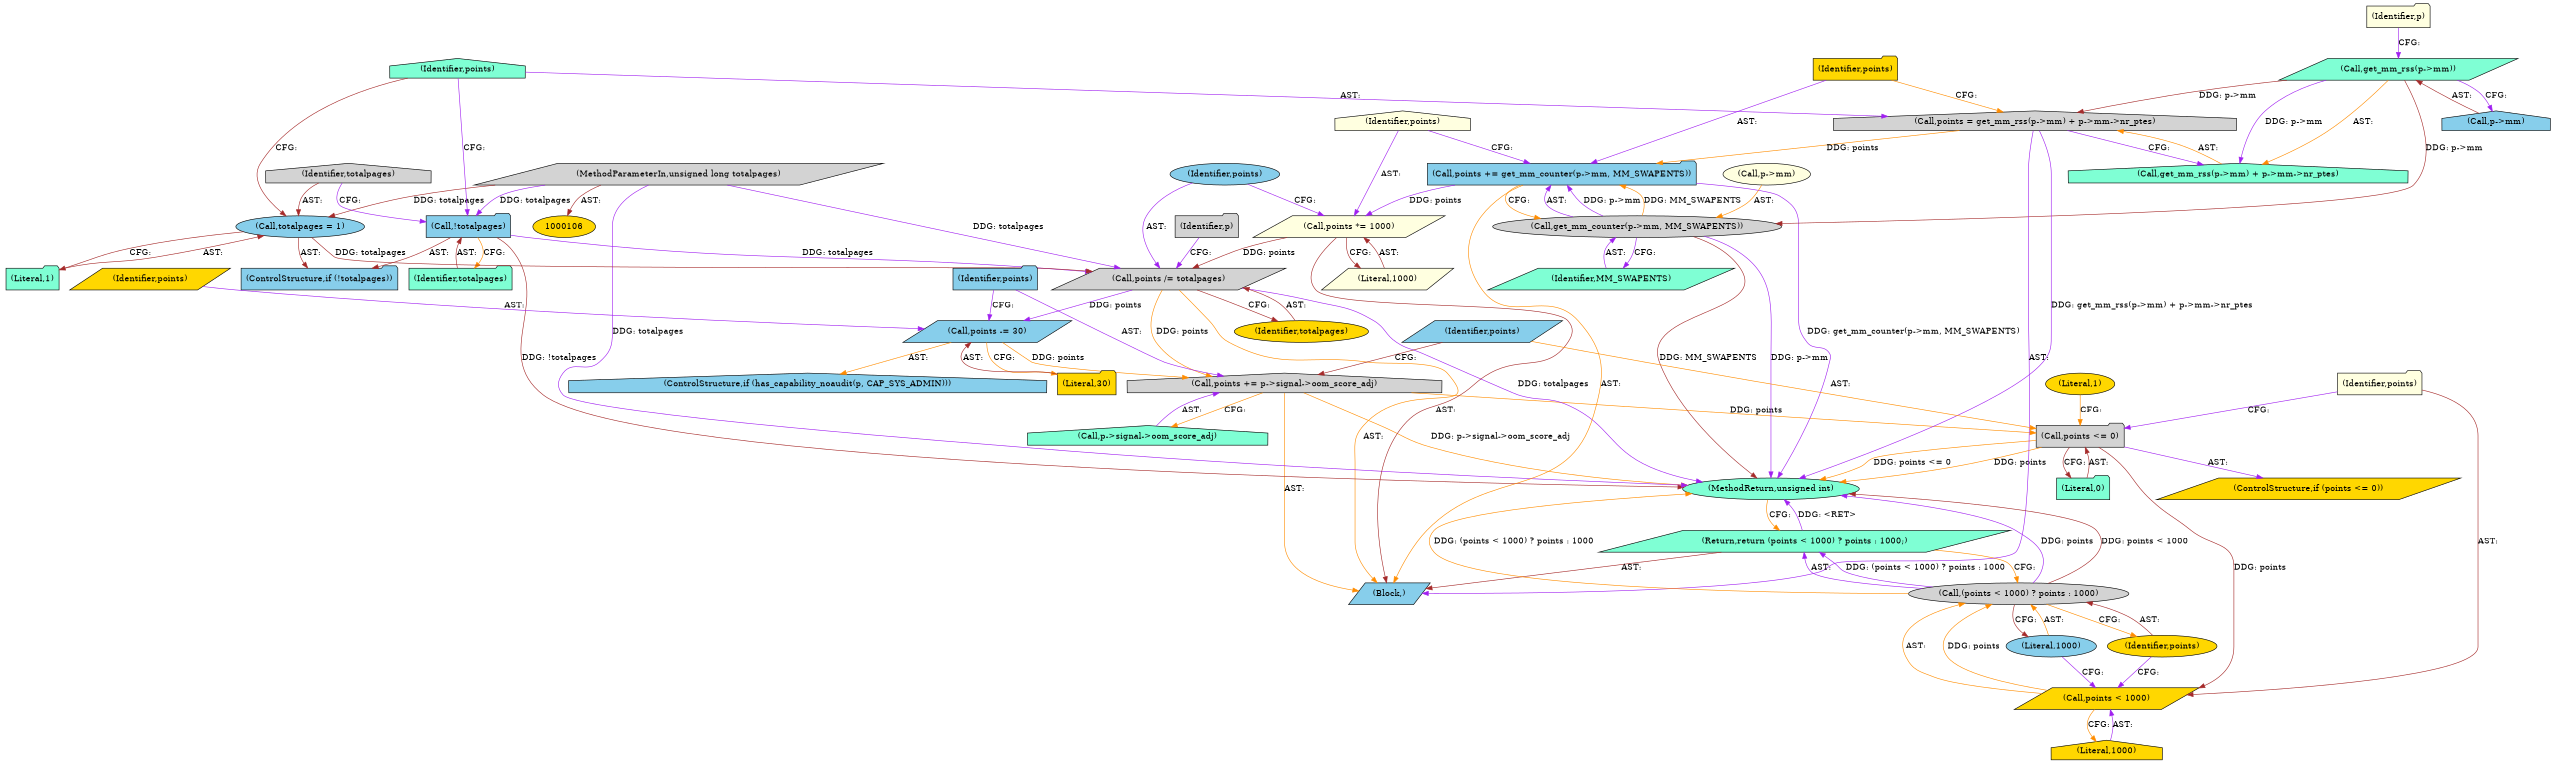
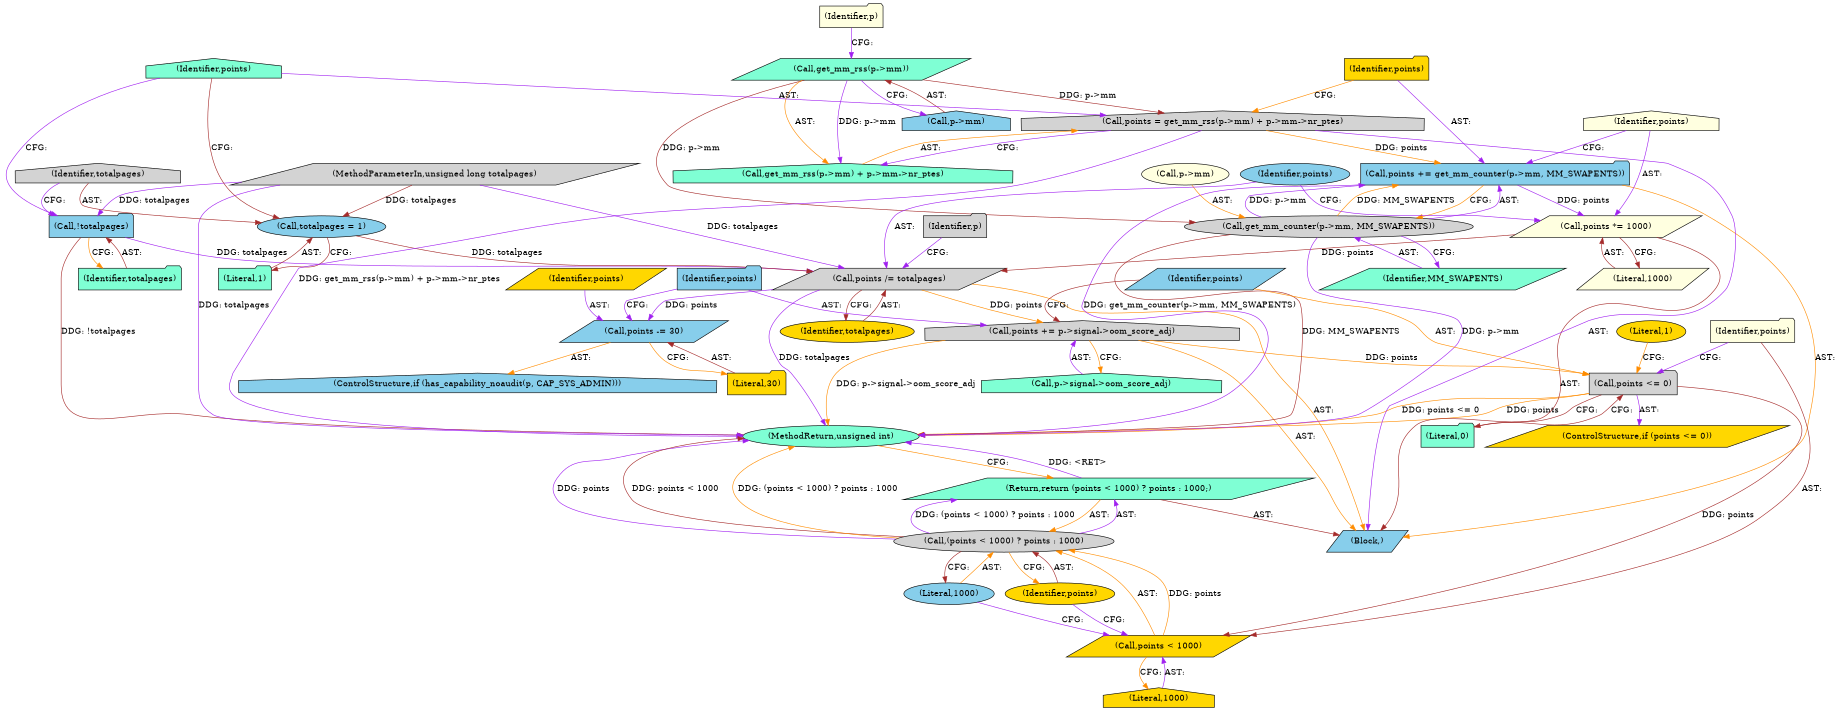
(564, 227) -> none
(319, 279) -> none
(1089, 370) -> none
(2100, 463) -> (1623, 410)
(2026, 568) -> (1101, 515)
